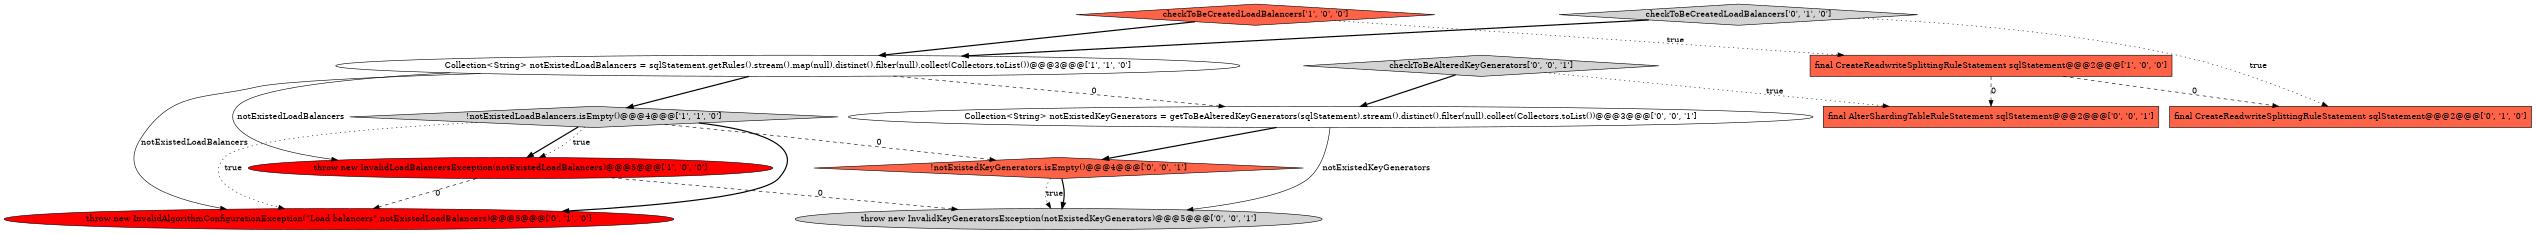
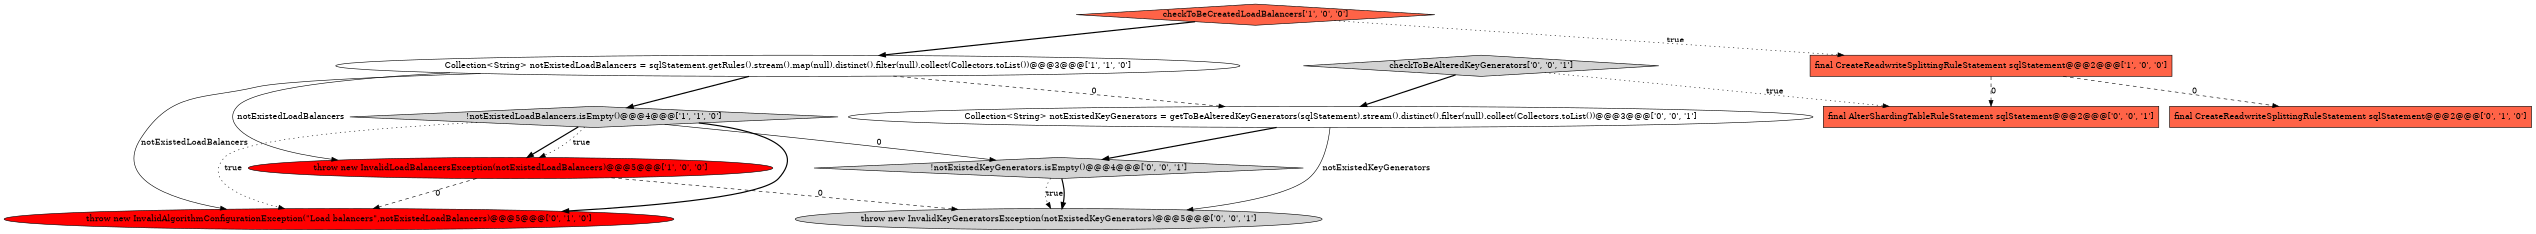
(1738, 15) -> none
(827, 141) -> (827, 141)
(1059, 168) -> (1059, 168)
